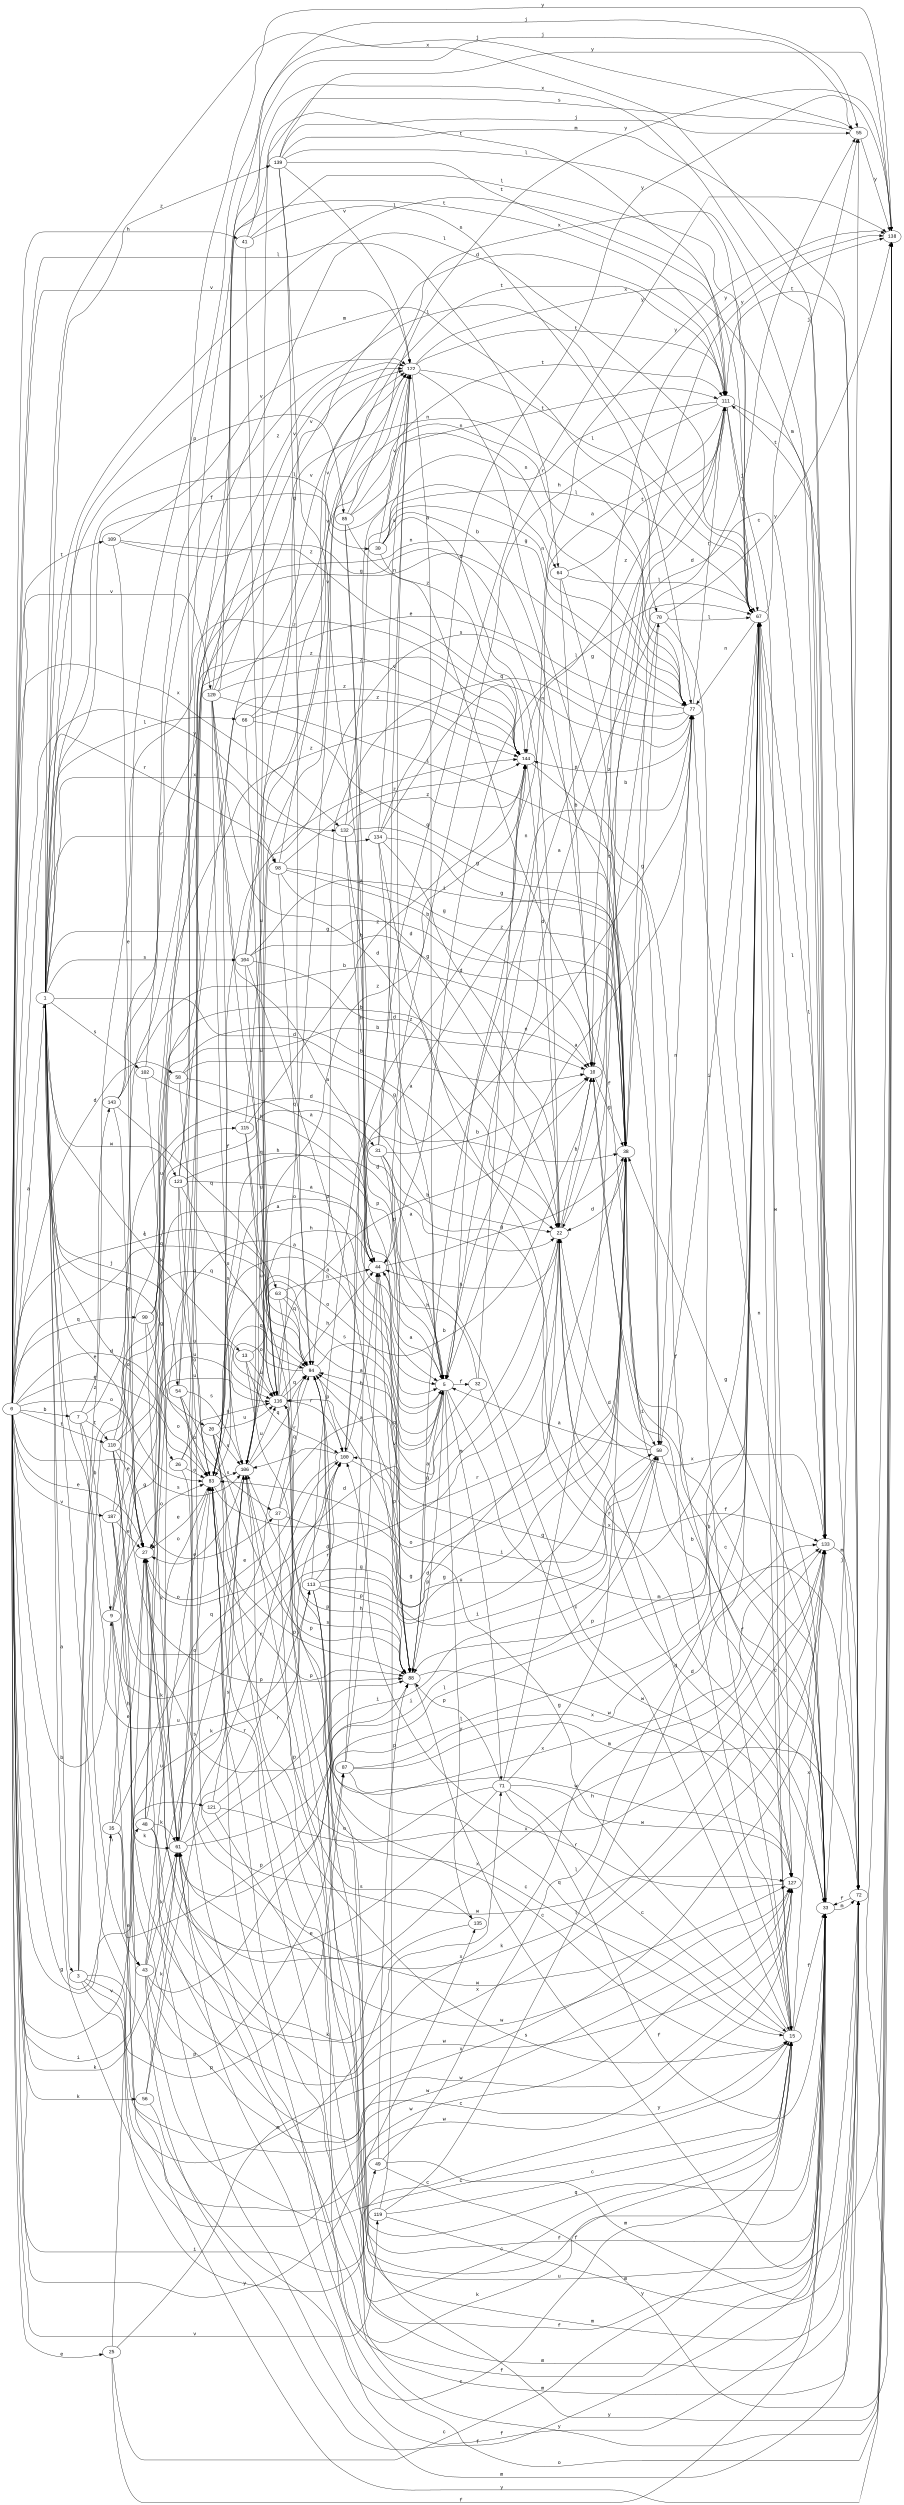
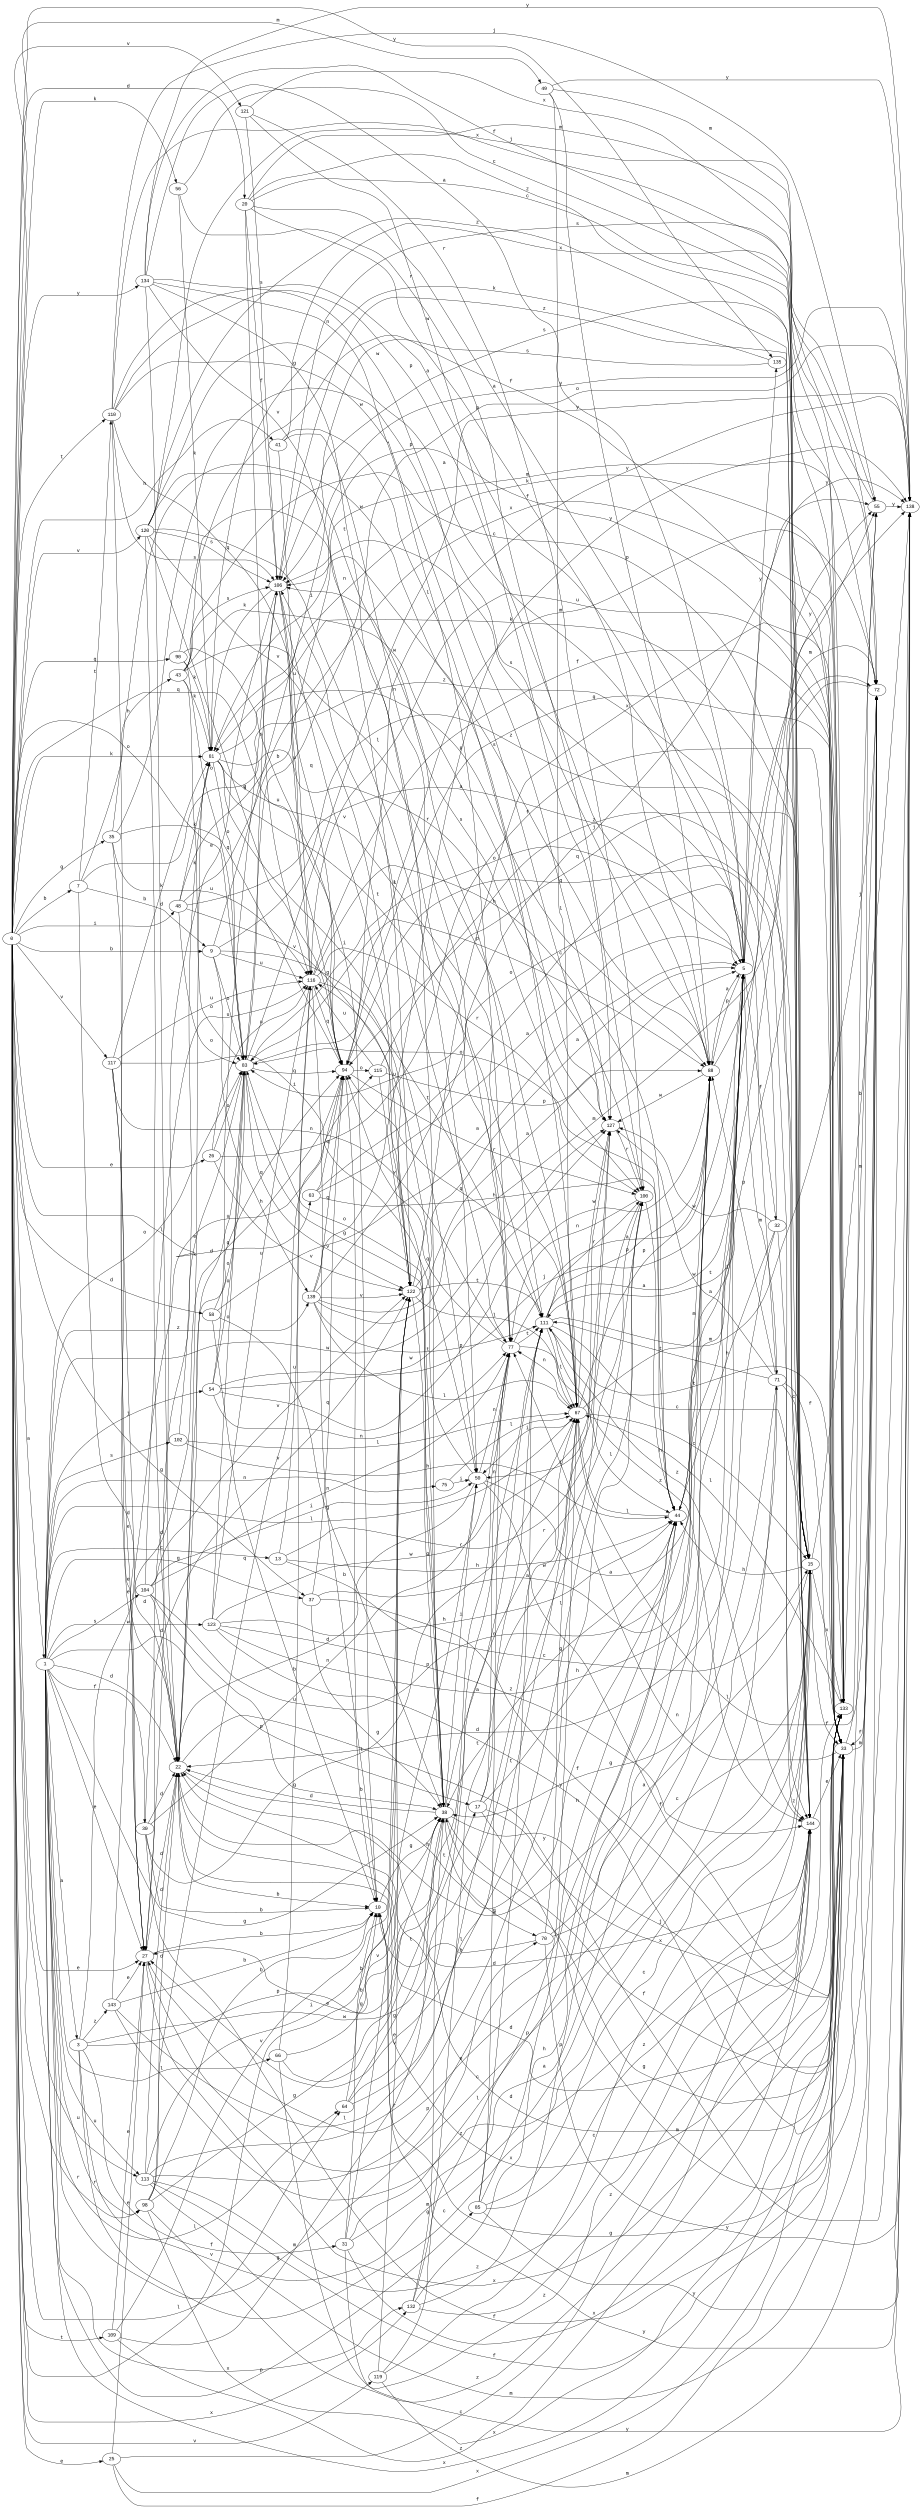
(478, 255) -> (411, 1939)
(278, 436) -> (295, 947)
(559, 485) -> (611, 1455)
none -> (459, 593)
(676, 1357) -> (827, 1782)
(232, 1362) -> (360, 1070)
(328, 1397) -> (494, 1150)
(228, 1446) -> (261, 381)
none -> (444, 1485)
(394, 1502) -> (694, 1314)
(112, 1517) -> (112, 1063)
(709, 1527) -> (611, 2233)
(690, 1577) -> (869, 1012)
none -> (656, 1682)
(159, 1691) -> (196, 1263)
(127, 1707) -> (228, 1122)
(345, 1768) -> (478, 1807)
(463, 1774) -> none
(195, 2249) -> (278, 20)
